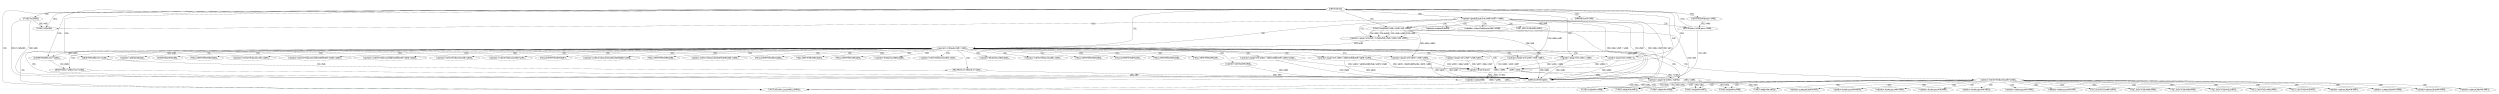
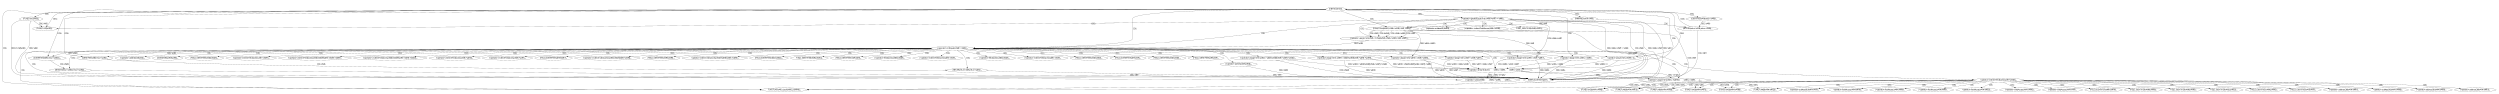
(1213, 49) -> (1245, 50)
